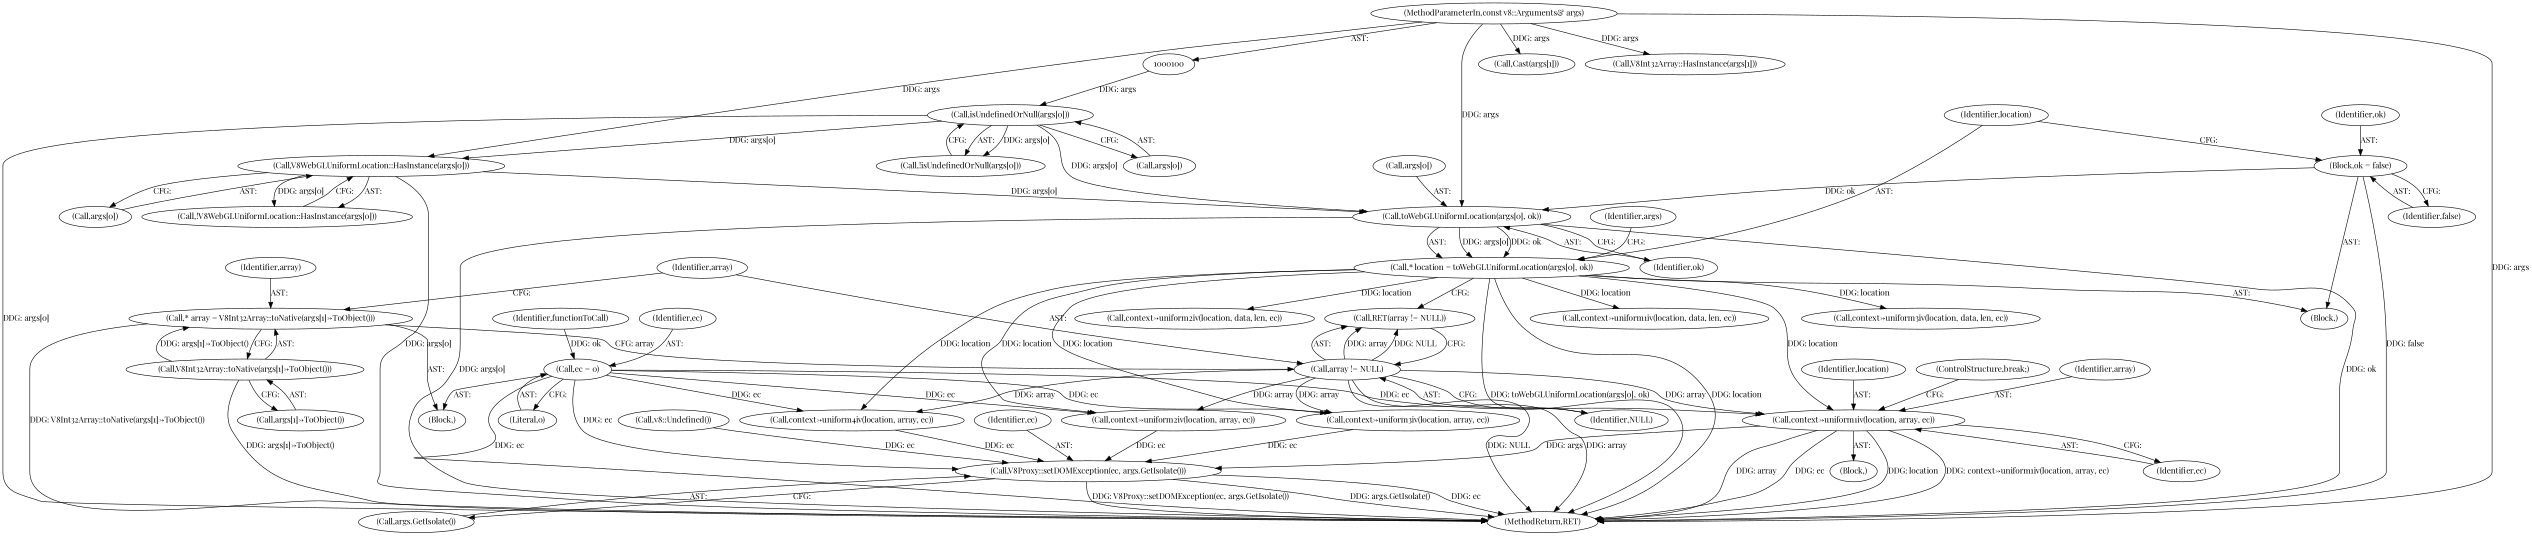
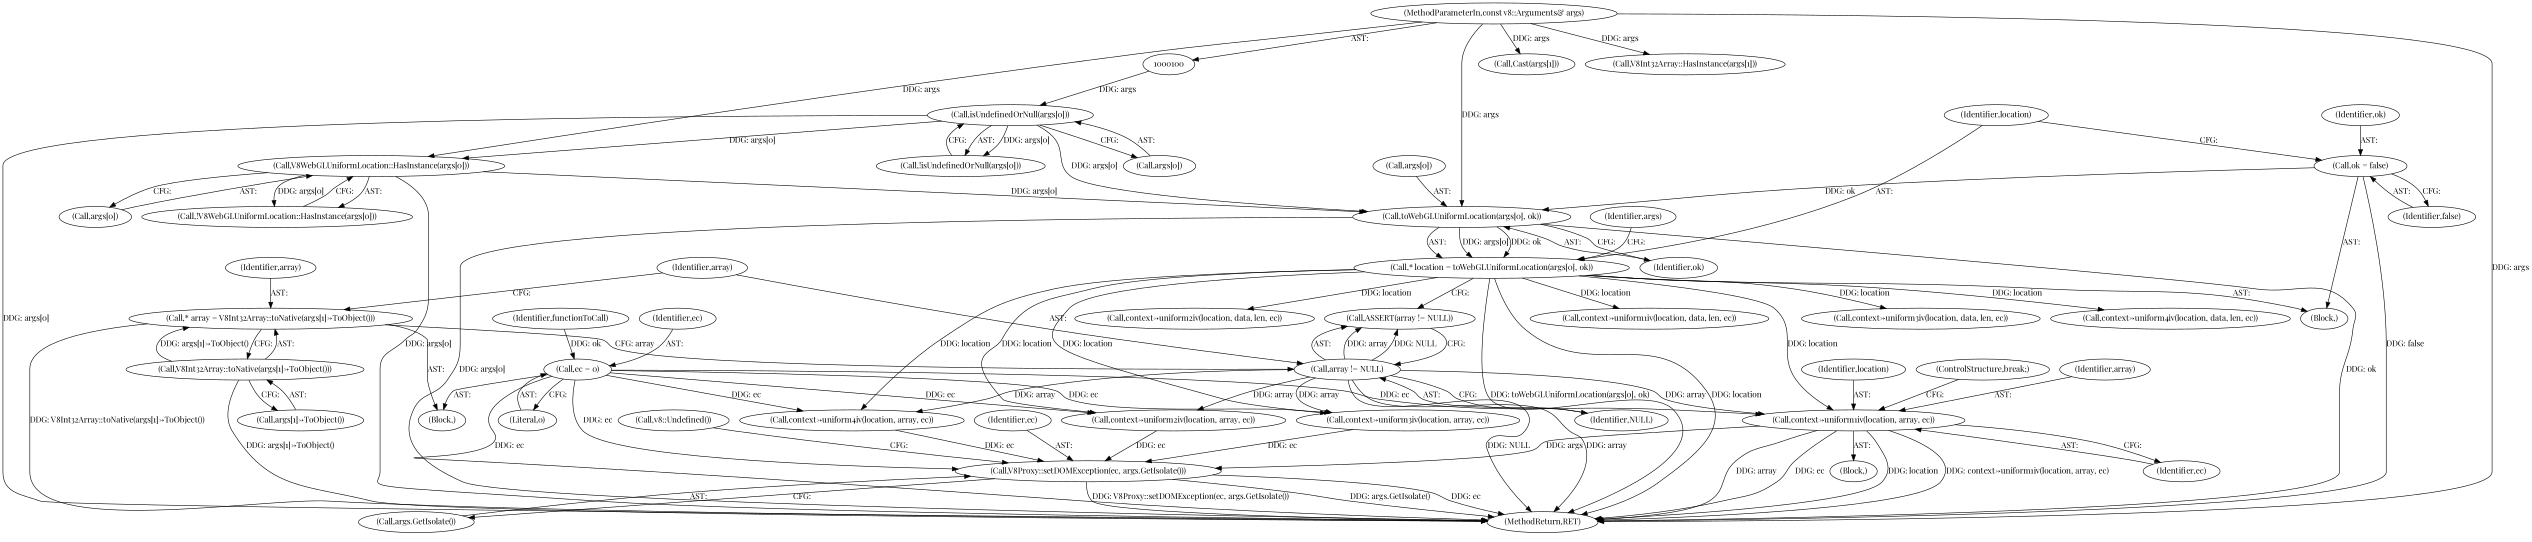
(2361, 166) -> (2361, 166)
(1400, 319) -> (1400, 319)
none -> (2170, 319)
(900, 446) -> (900, 446)
